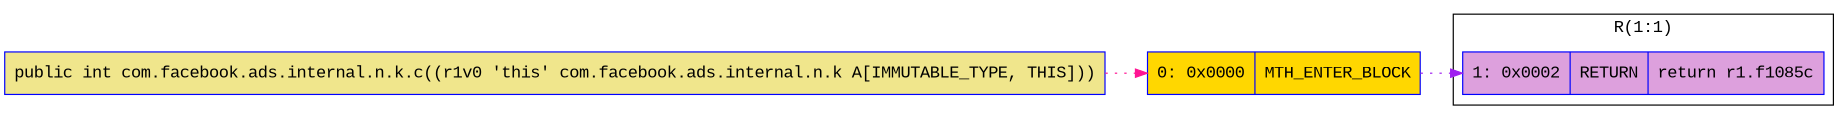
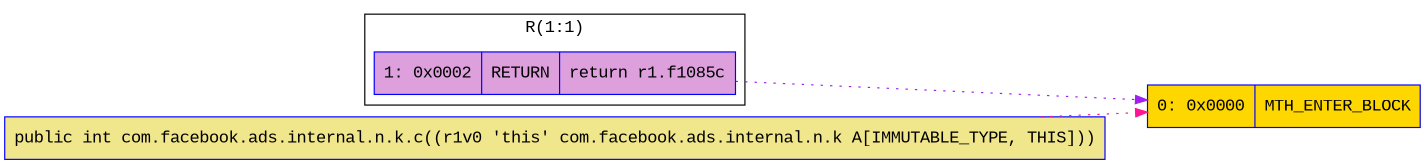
(1436, 73) -> (935, 90)
